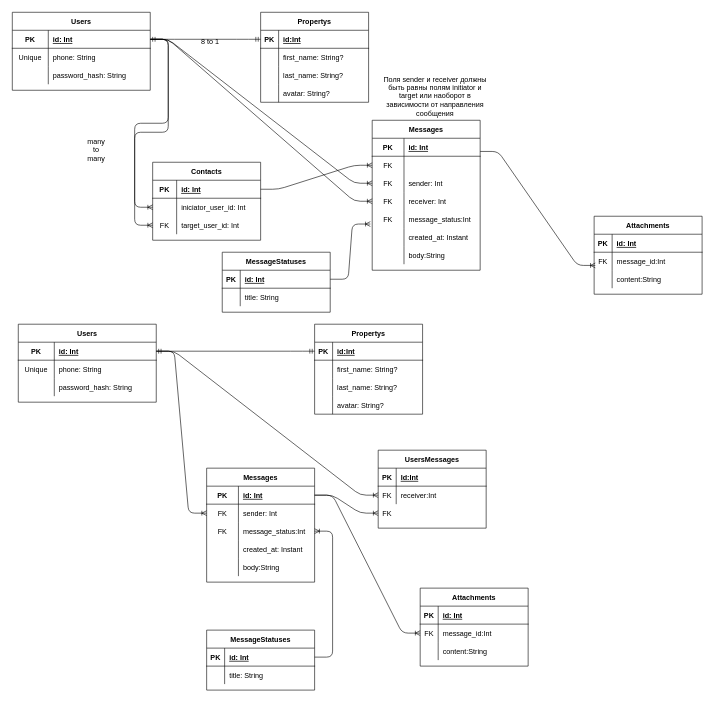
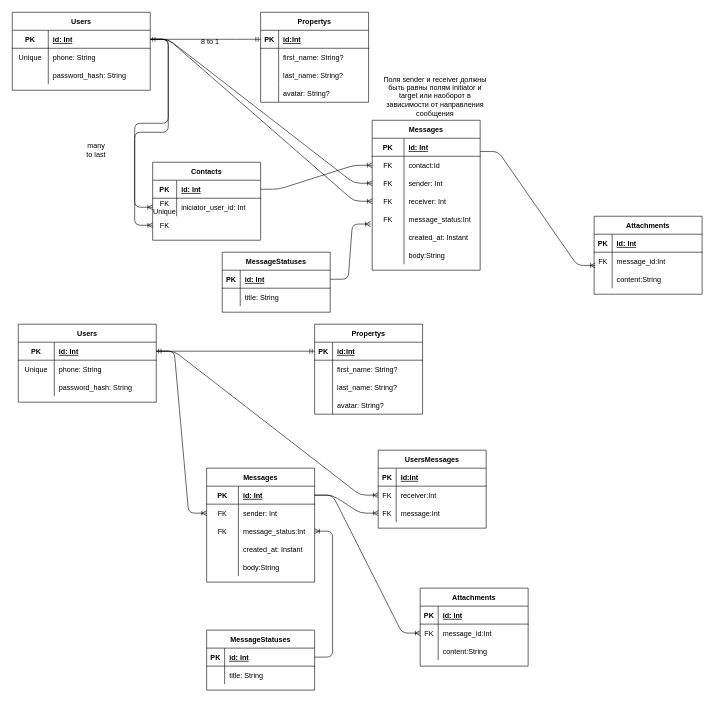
(96, 150) -> (96, 150)
none -> (442, 165)
none -> (165, 207)
(219, 225) -> none
none -> (441, 513)
